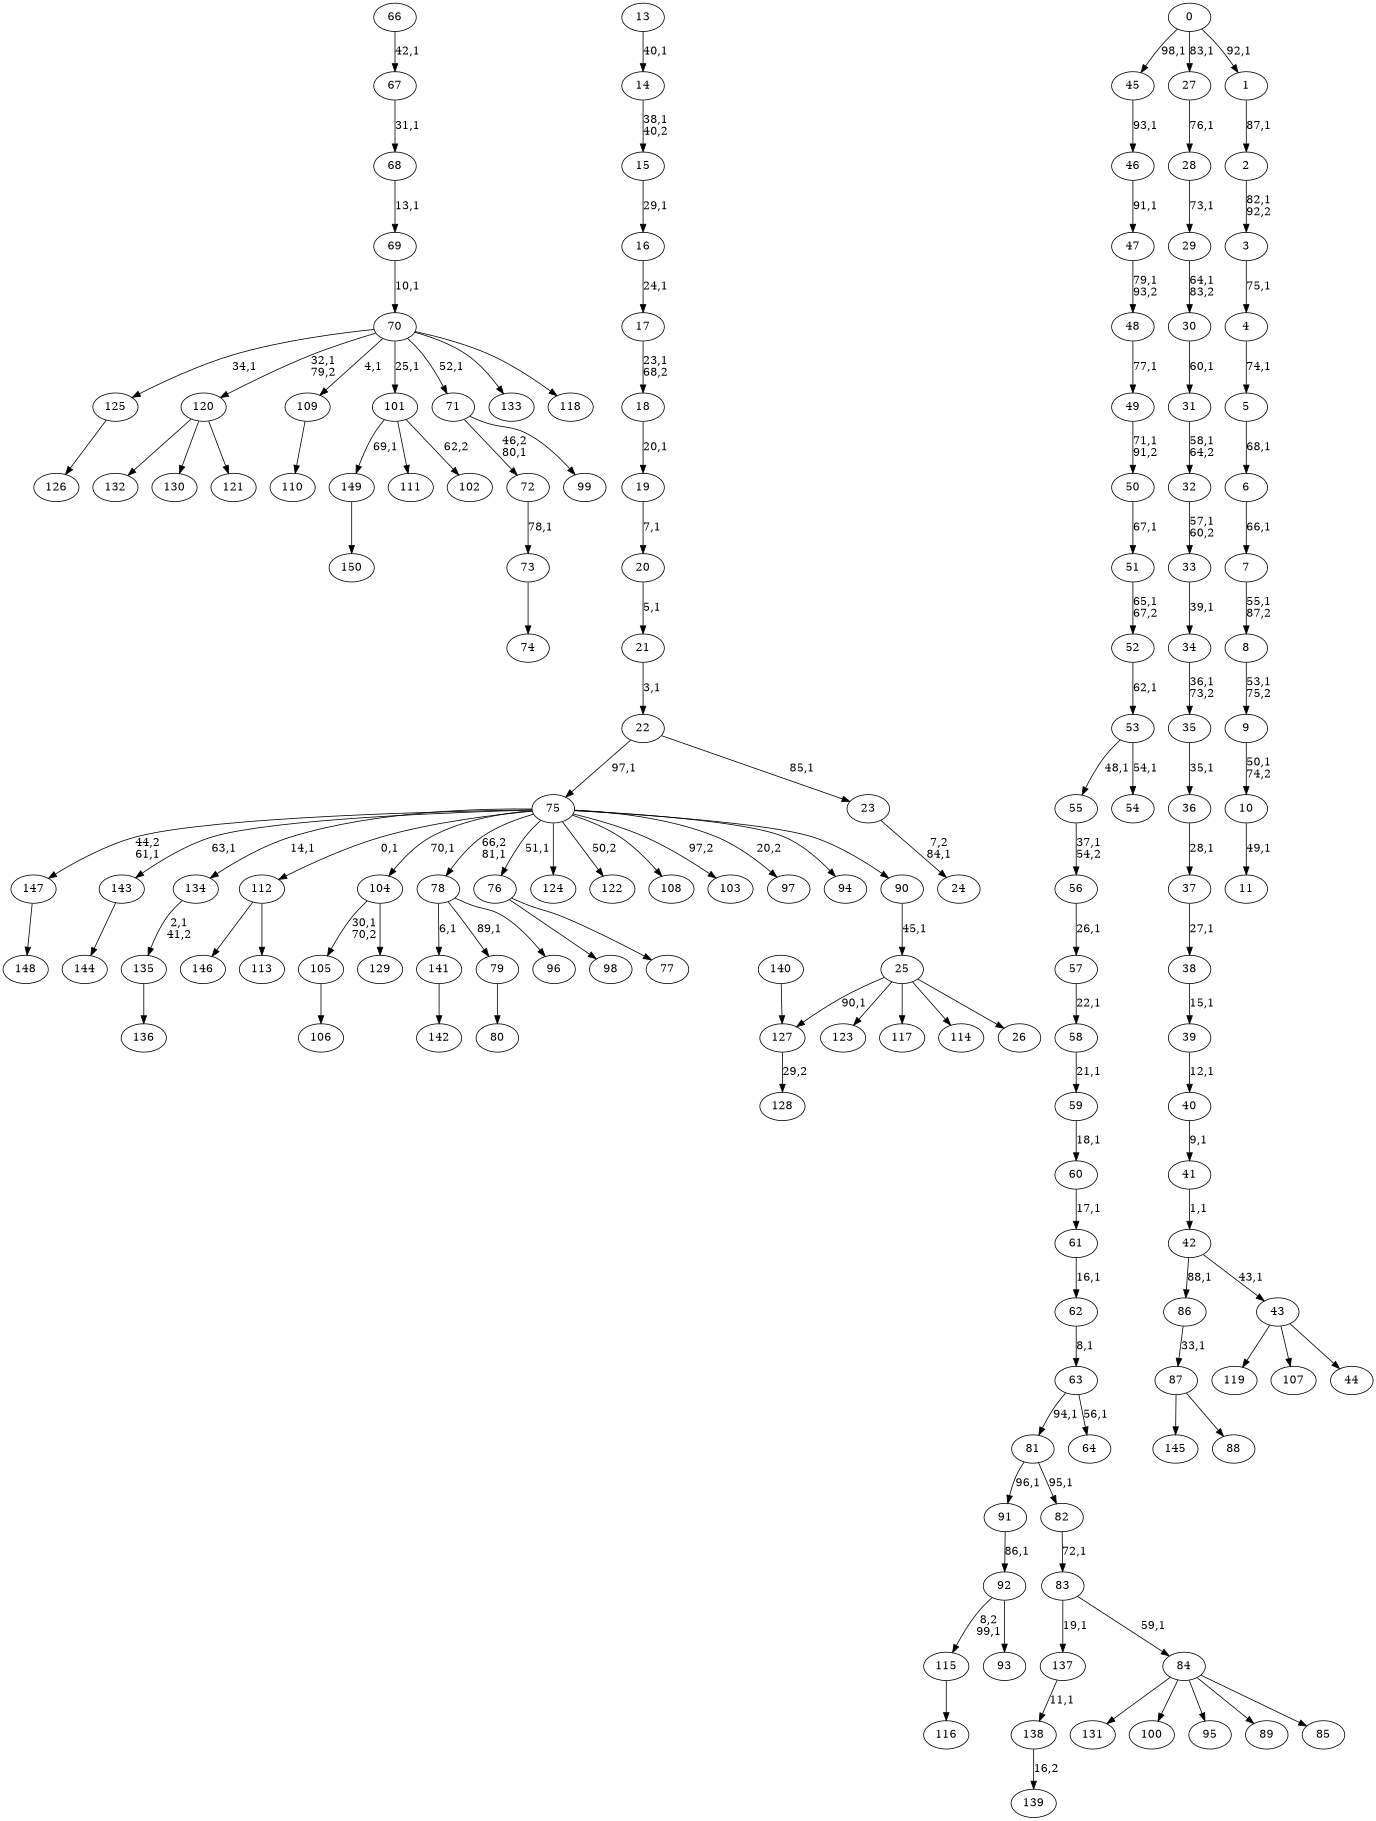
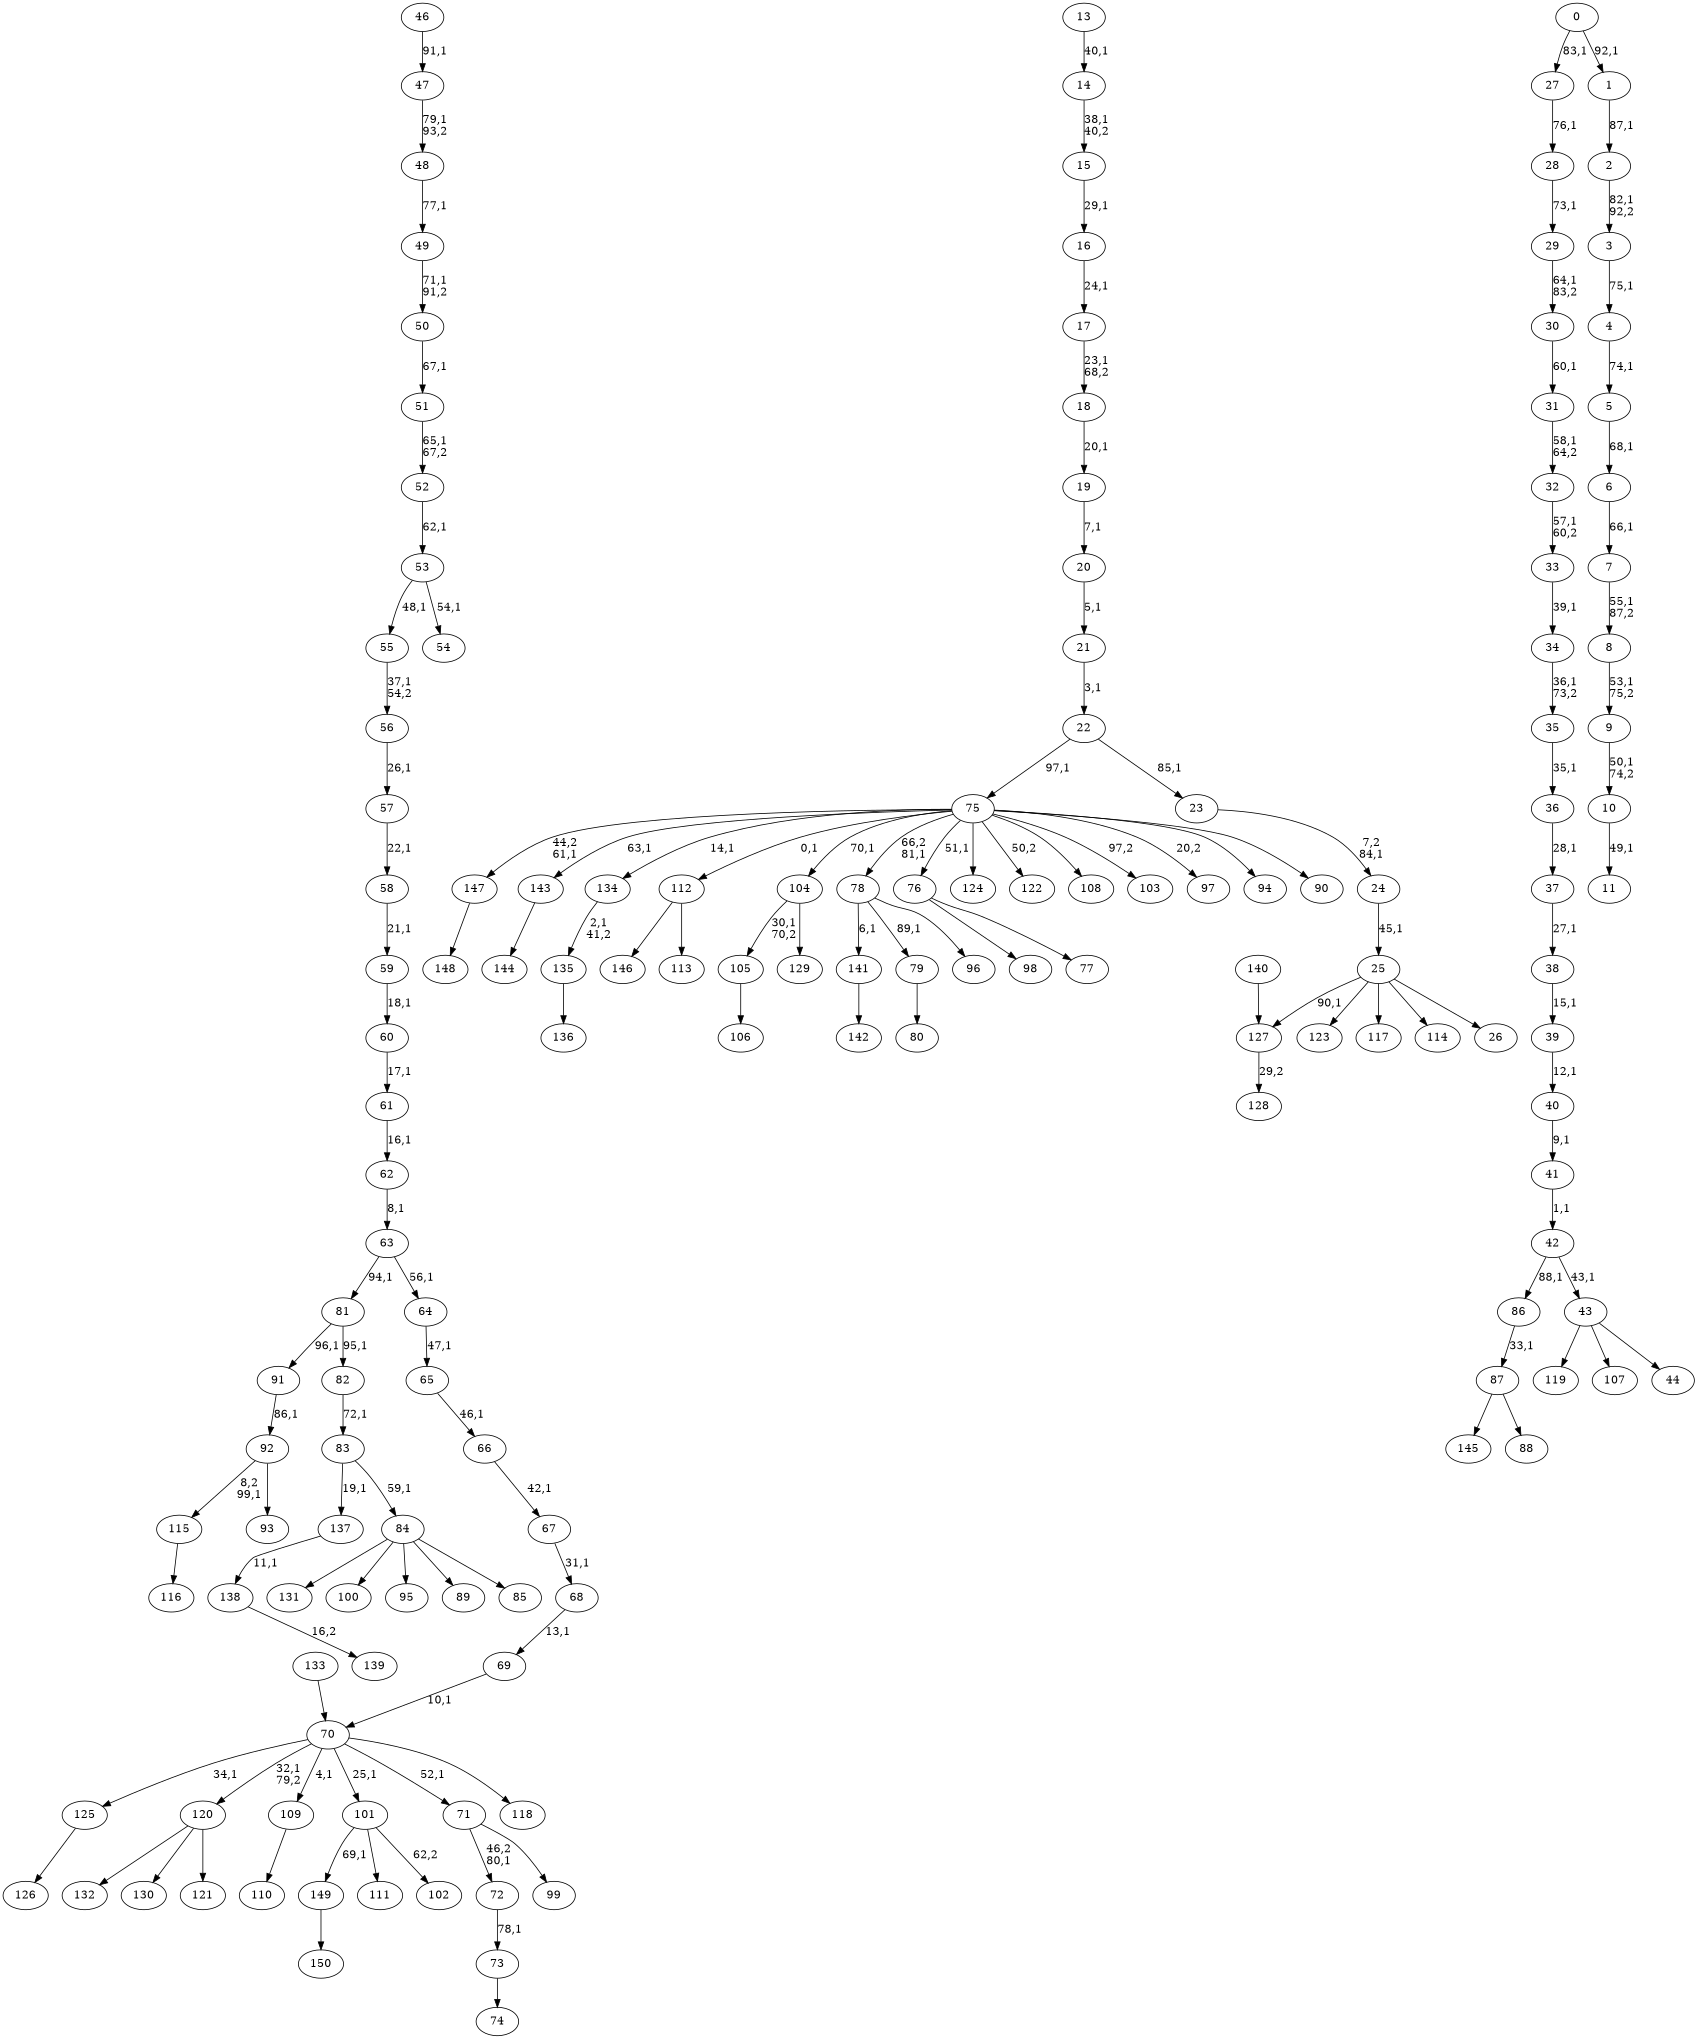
(1133, 86) -> none
(462, 352) -> (321, 1697)
(902, 925) -> (1379, 925)
none -> (427, 1380)
